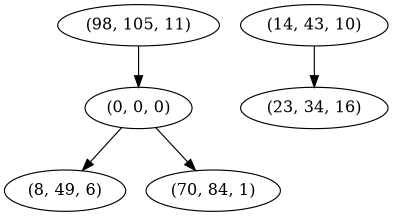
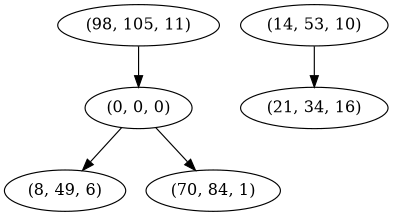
(314, 25) -> (314, 25)
(314, 108) -> (314, 108)
